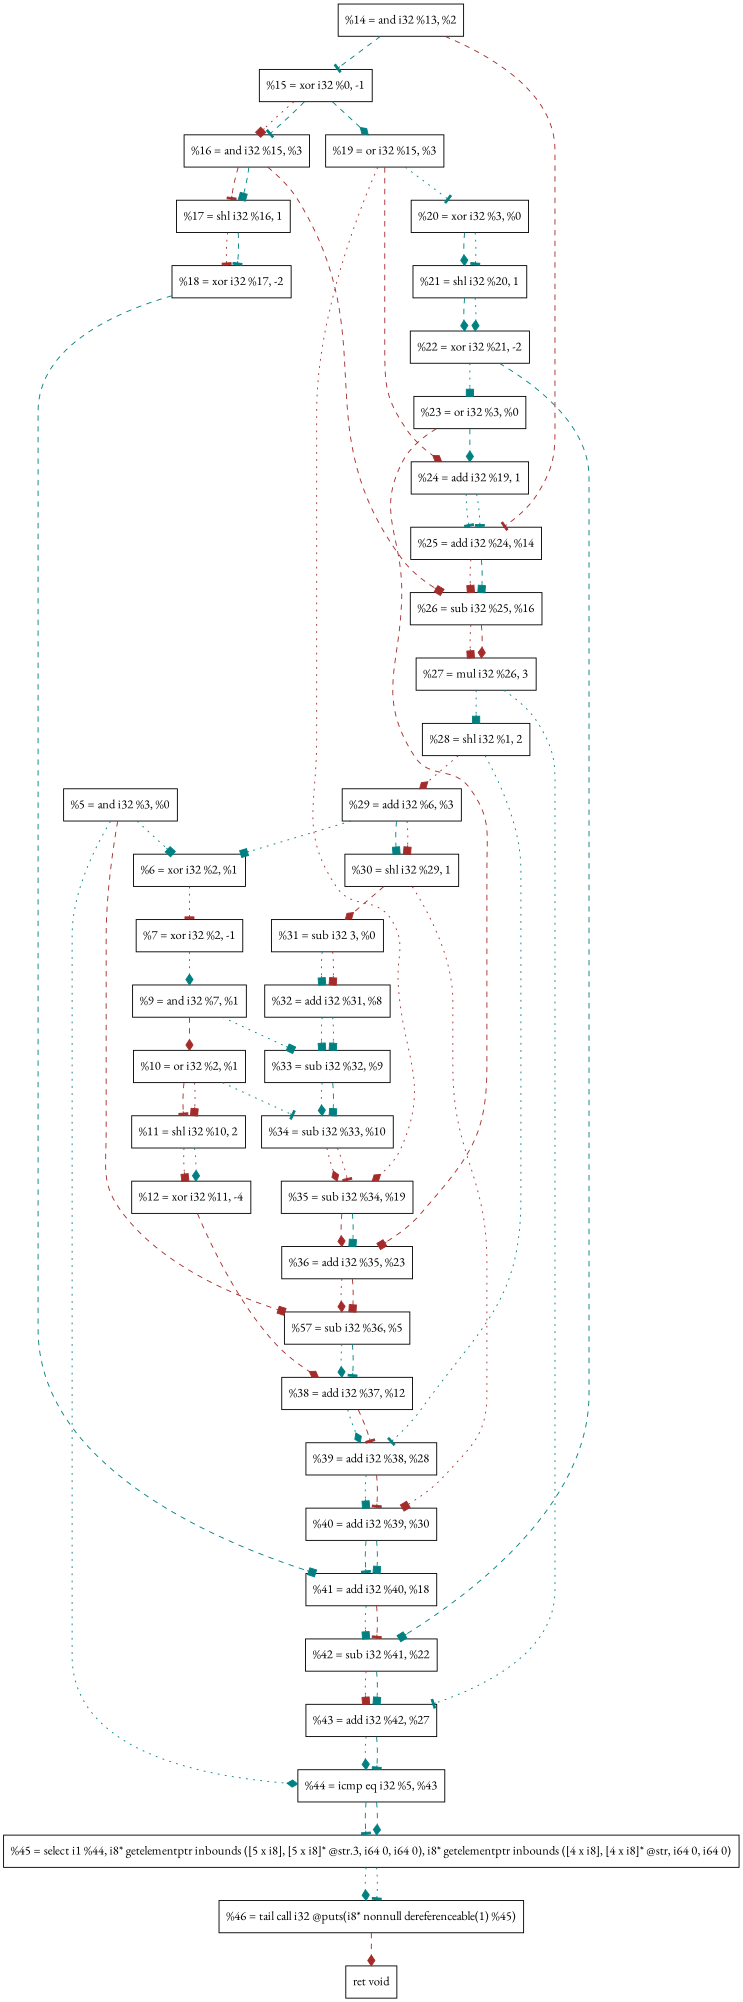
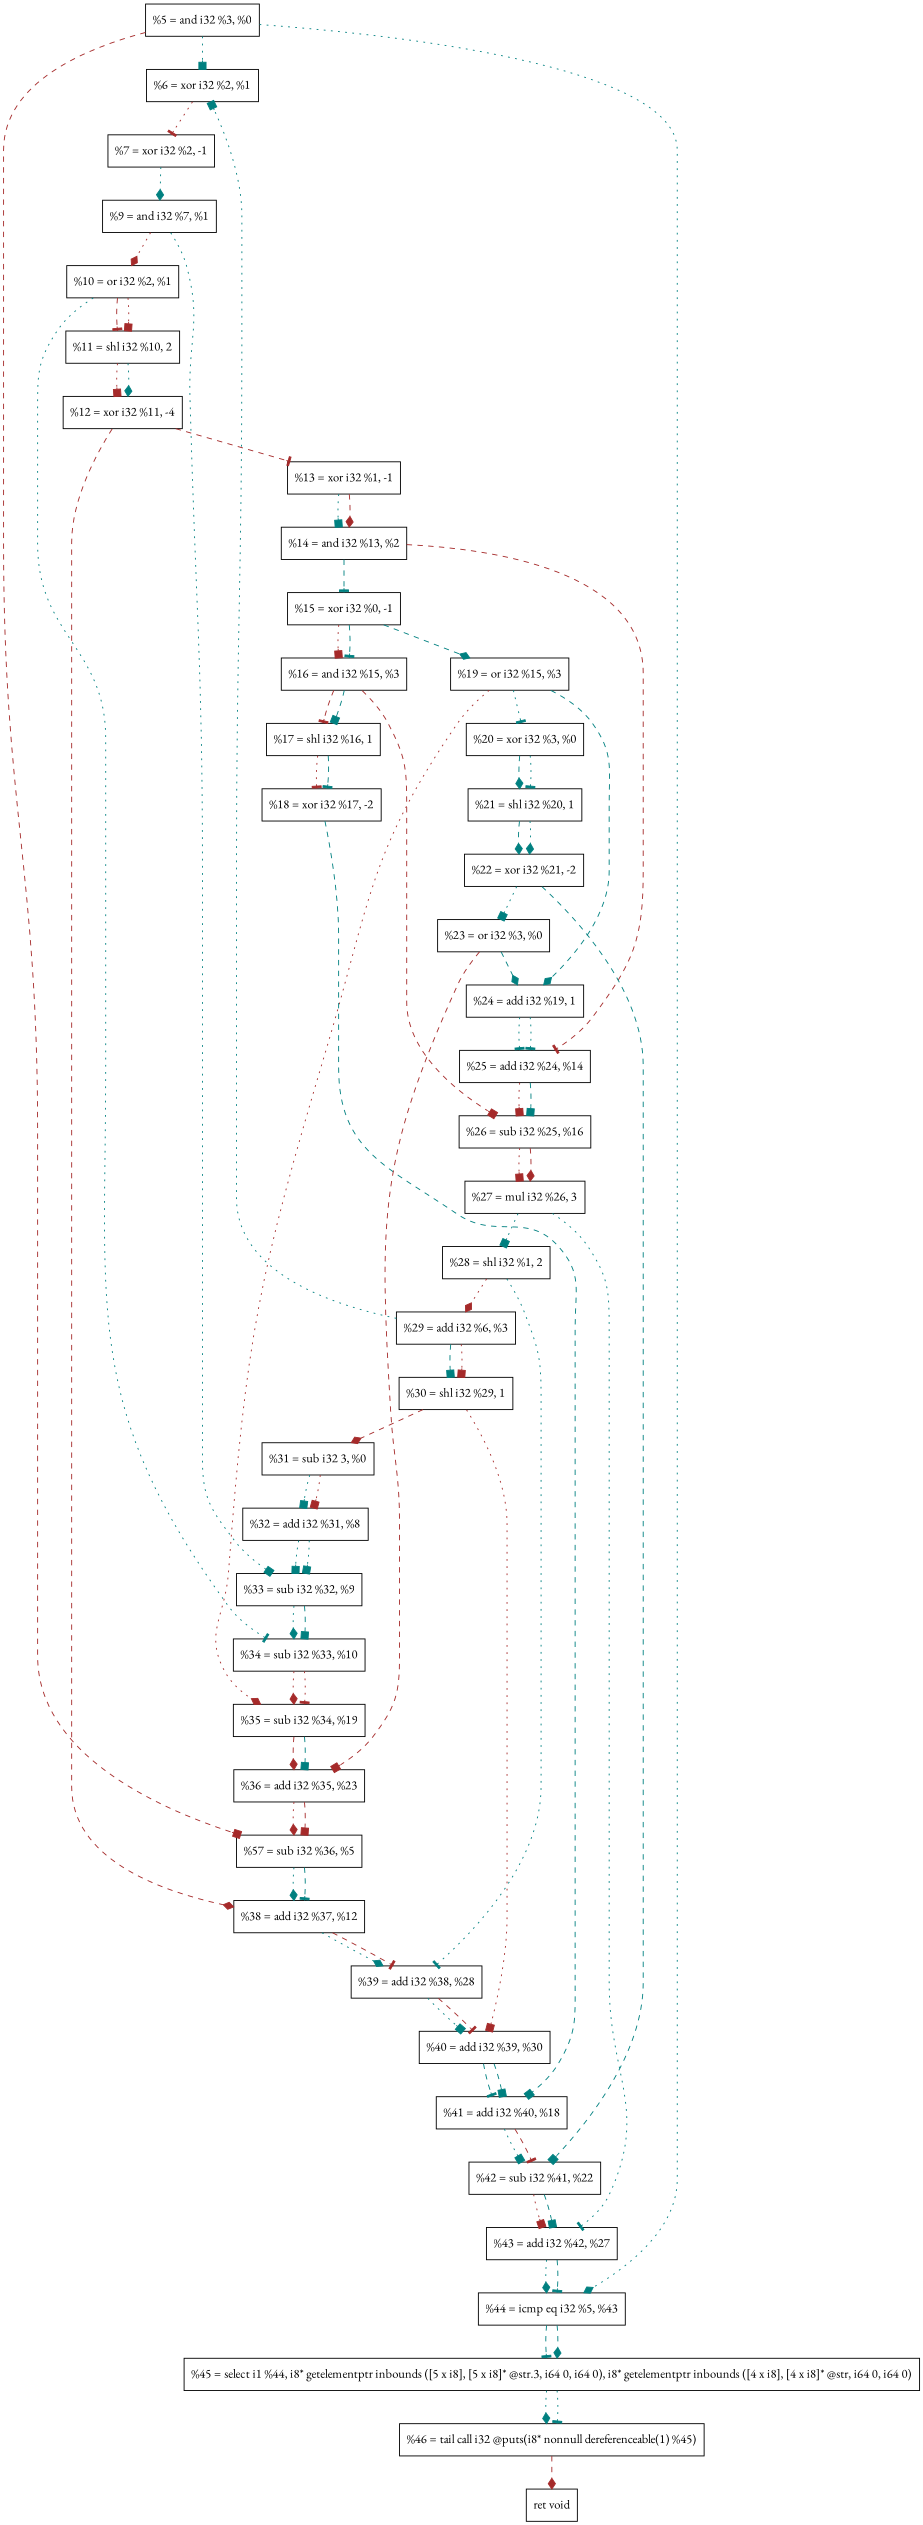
(385, 319) -> (609, 831)
none -> (344, 478)
(189, 1028) -> (144, 244)
